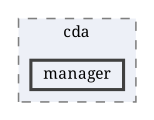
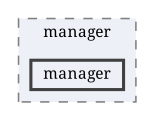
(77, 33) -> (77, 33)
